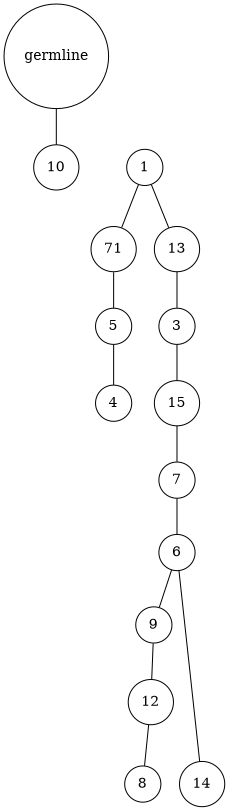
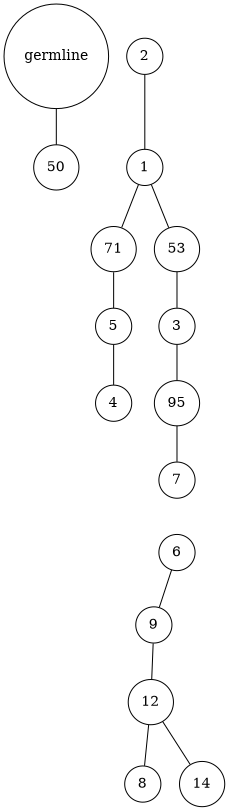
none -> (145, 56)
(56, 167) -> (56, 167)
(177, 249) -> (177, 249)
(177, 403) -> (177, 403)
(177, 516) -> none
(189, 666) -> (176, 743)
